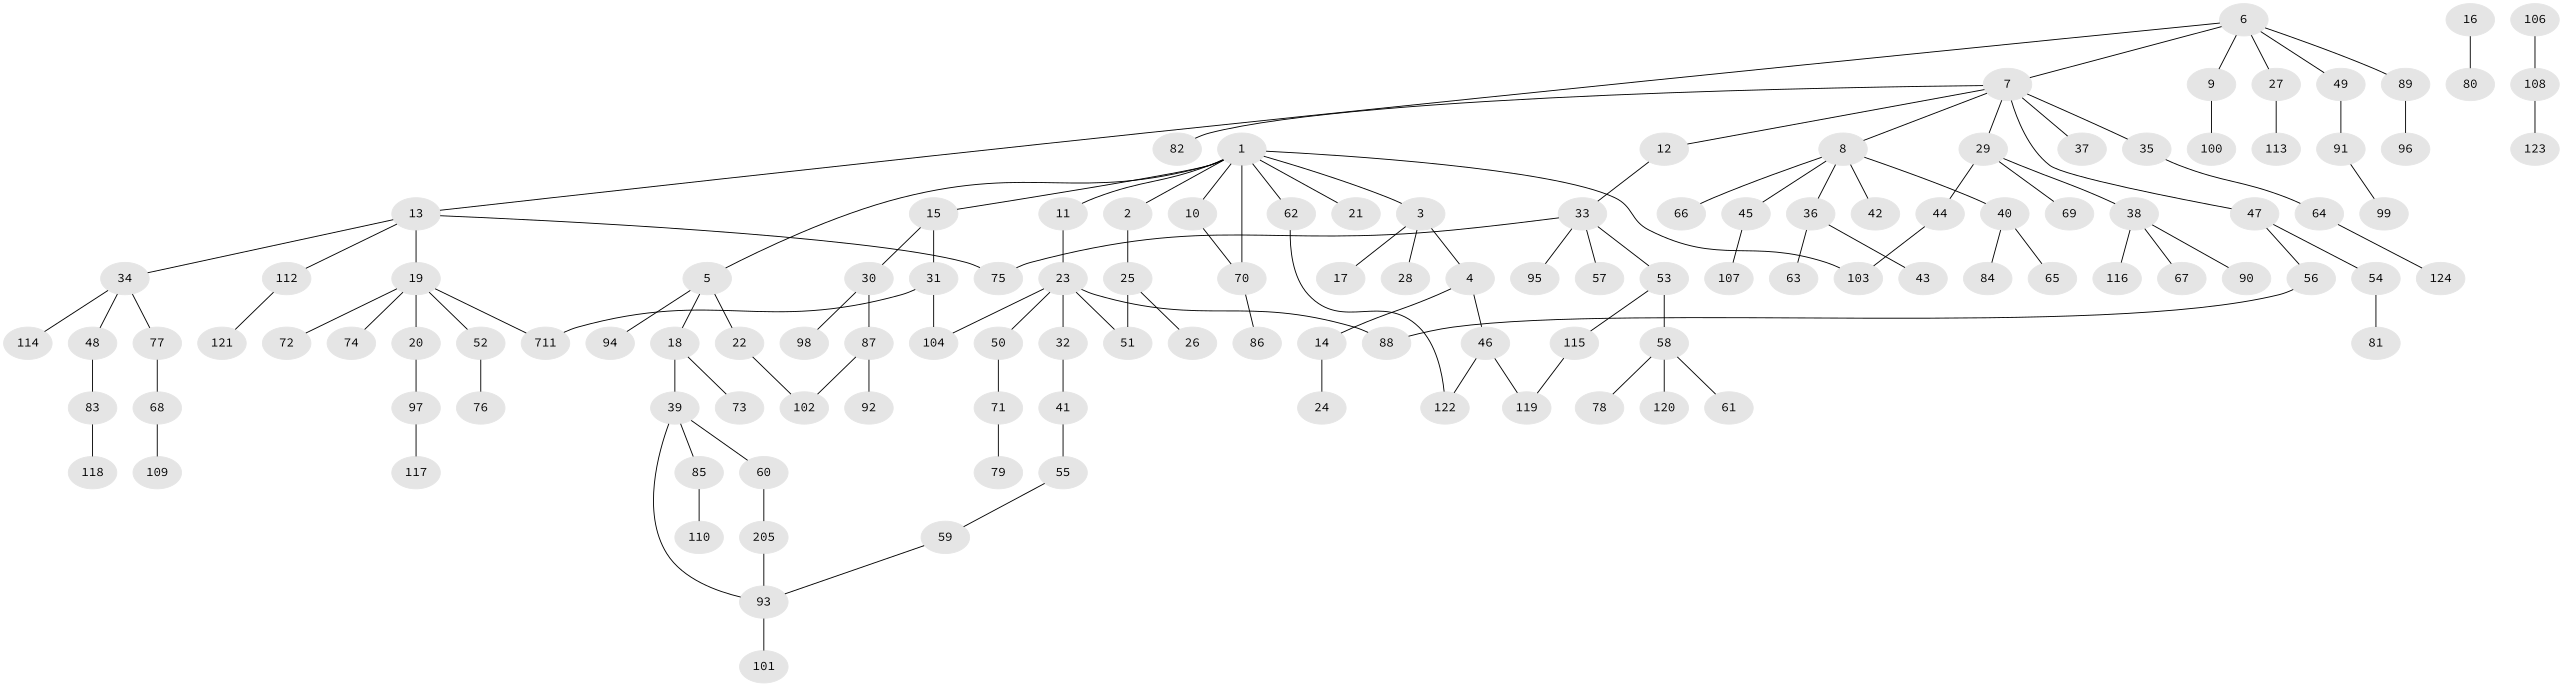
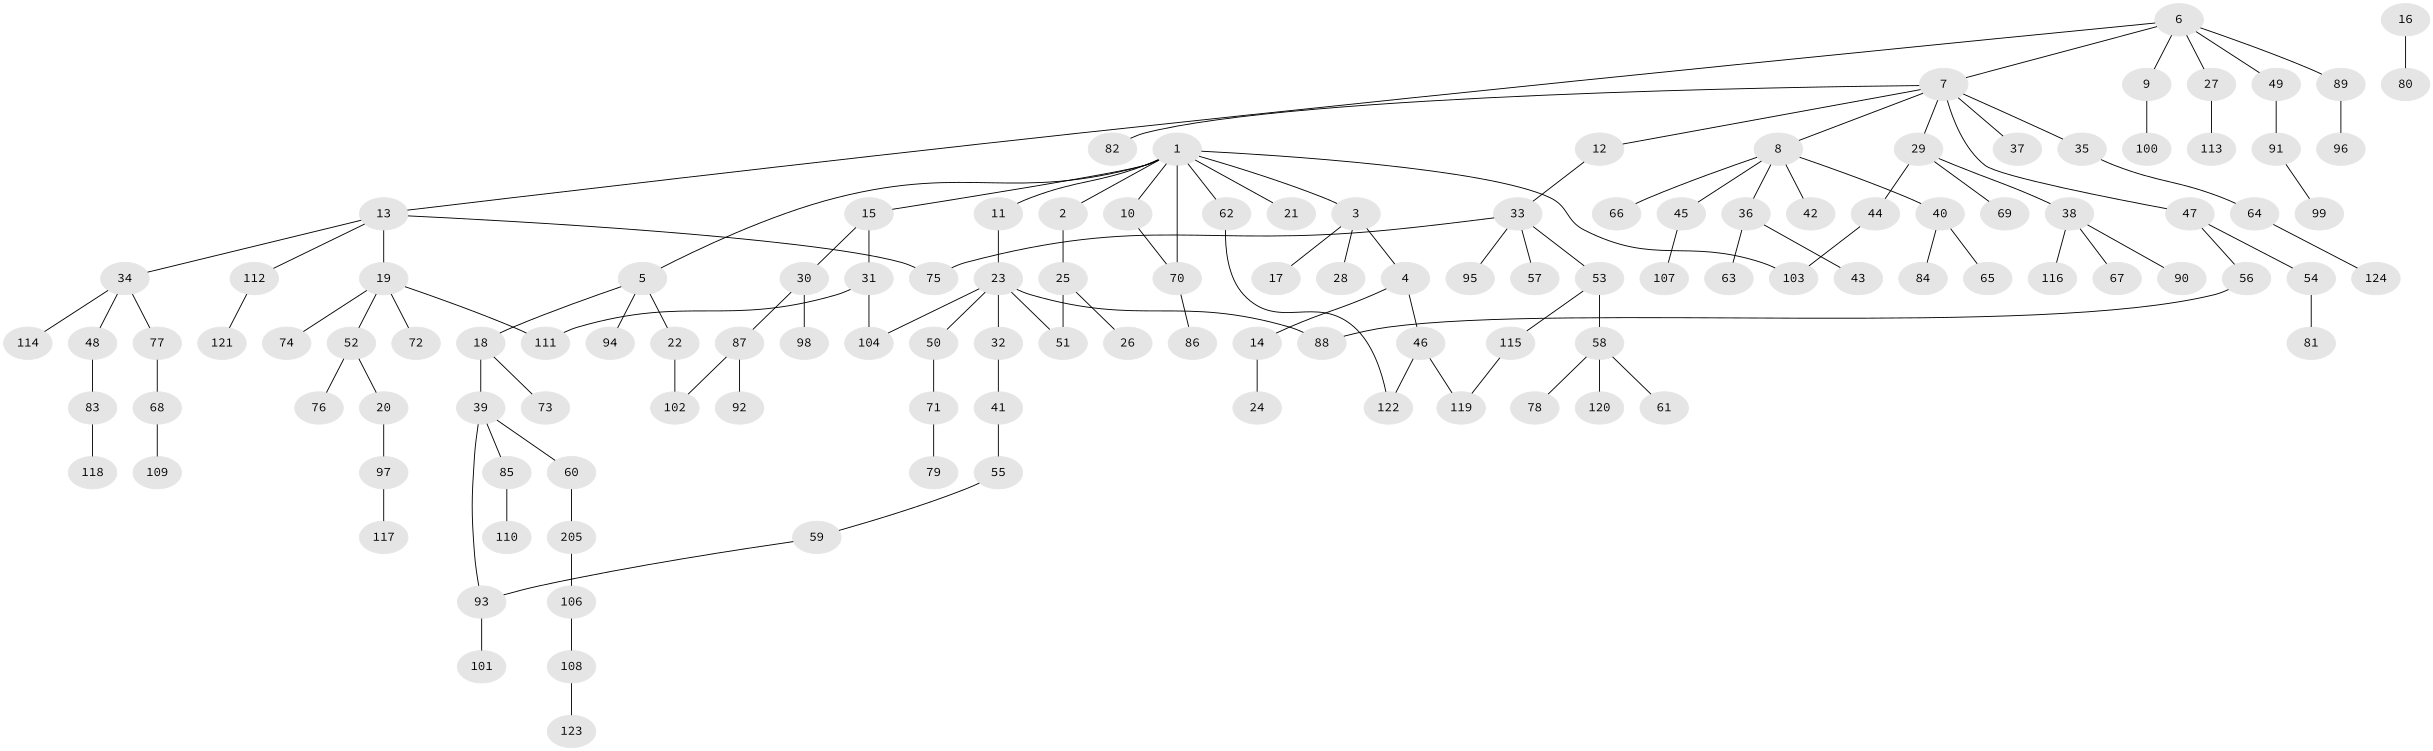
(416, 311) -> (368, 376)
(545, 343) -> (545, 343)
(764, 570) -> (572, 570)
